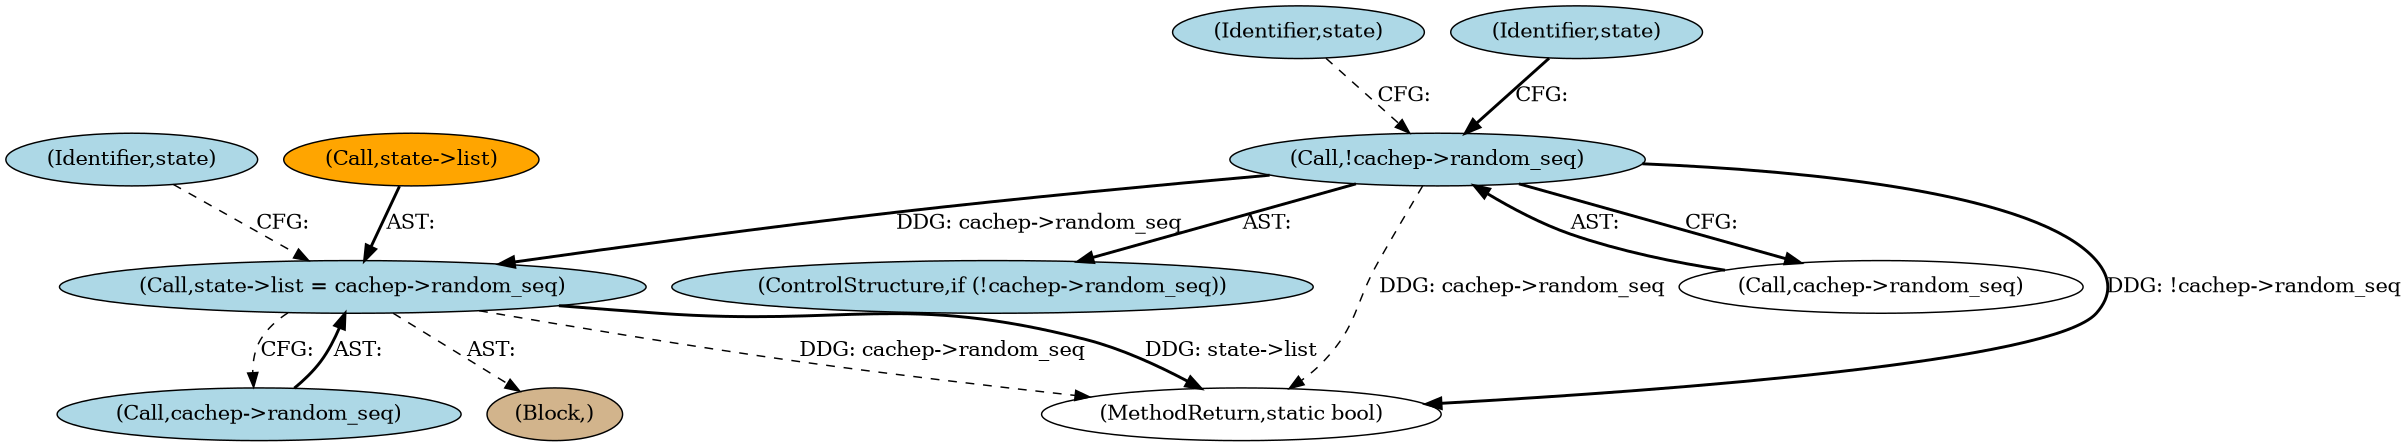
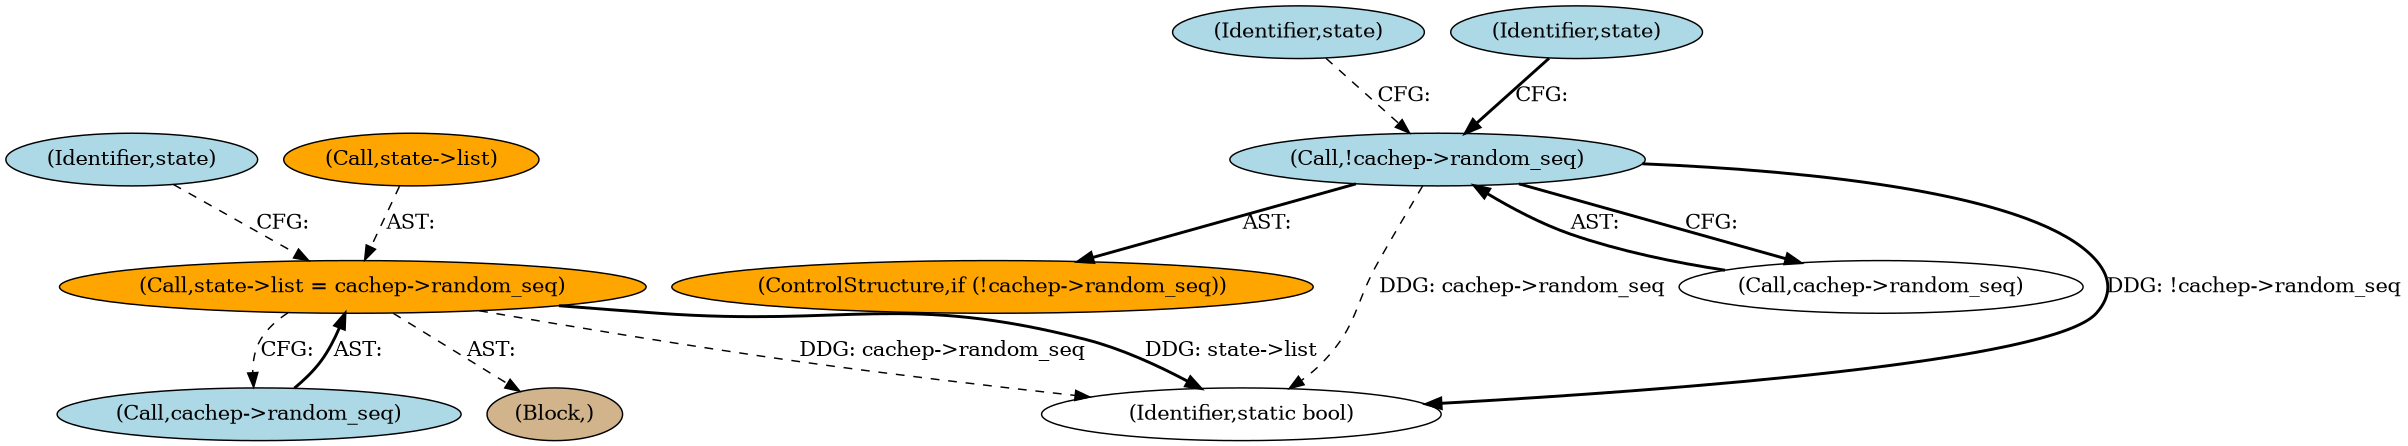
(891, 213) -> none
(385, 216) -> (385, 216)
(353, 287) -> (353, 287)
(993, 287) -> (993, 287)
(1241, 414) -> (1241, 414)
